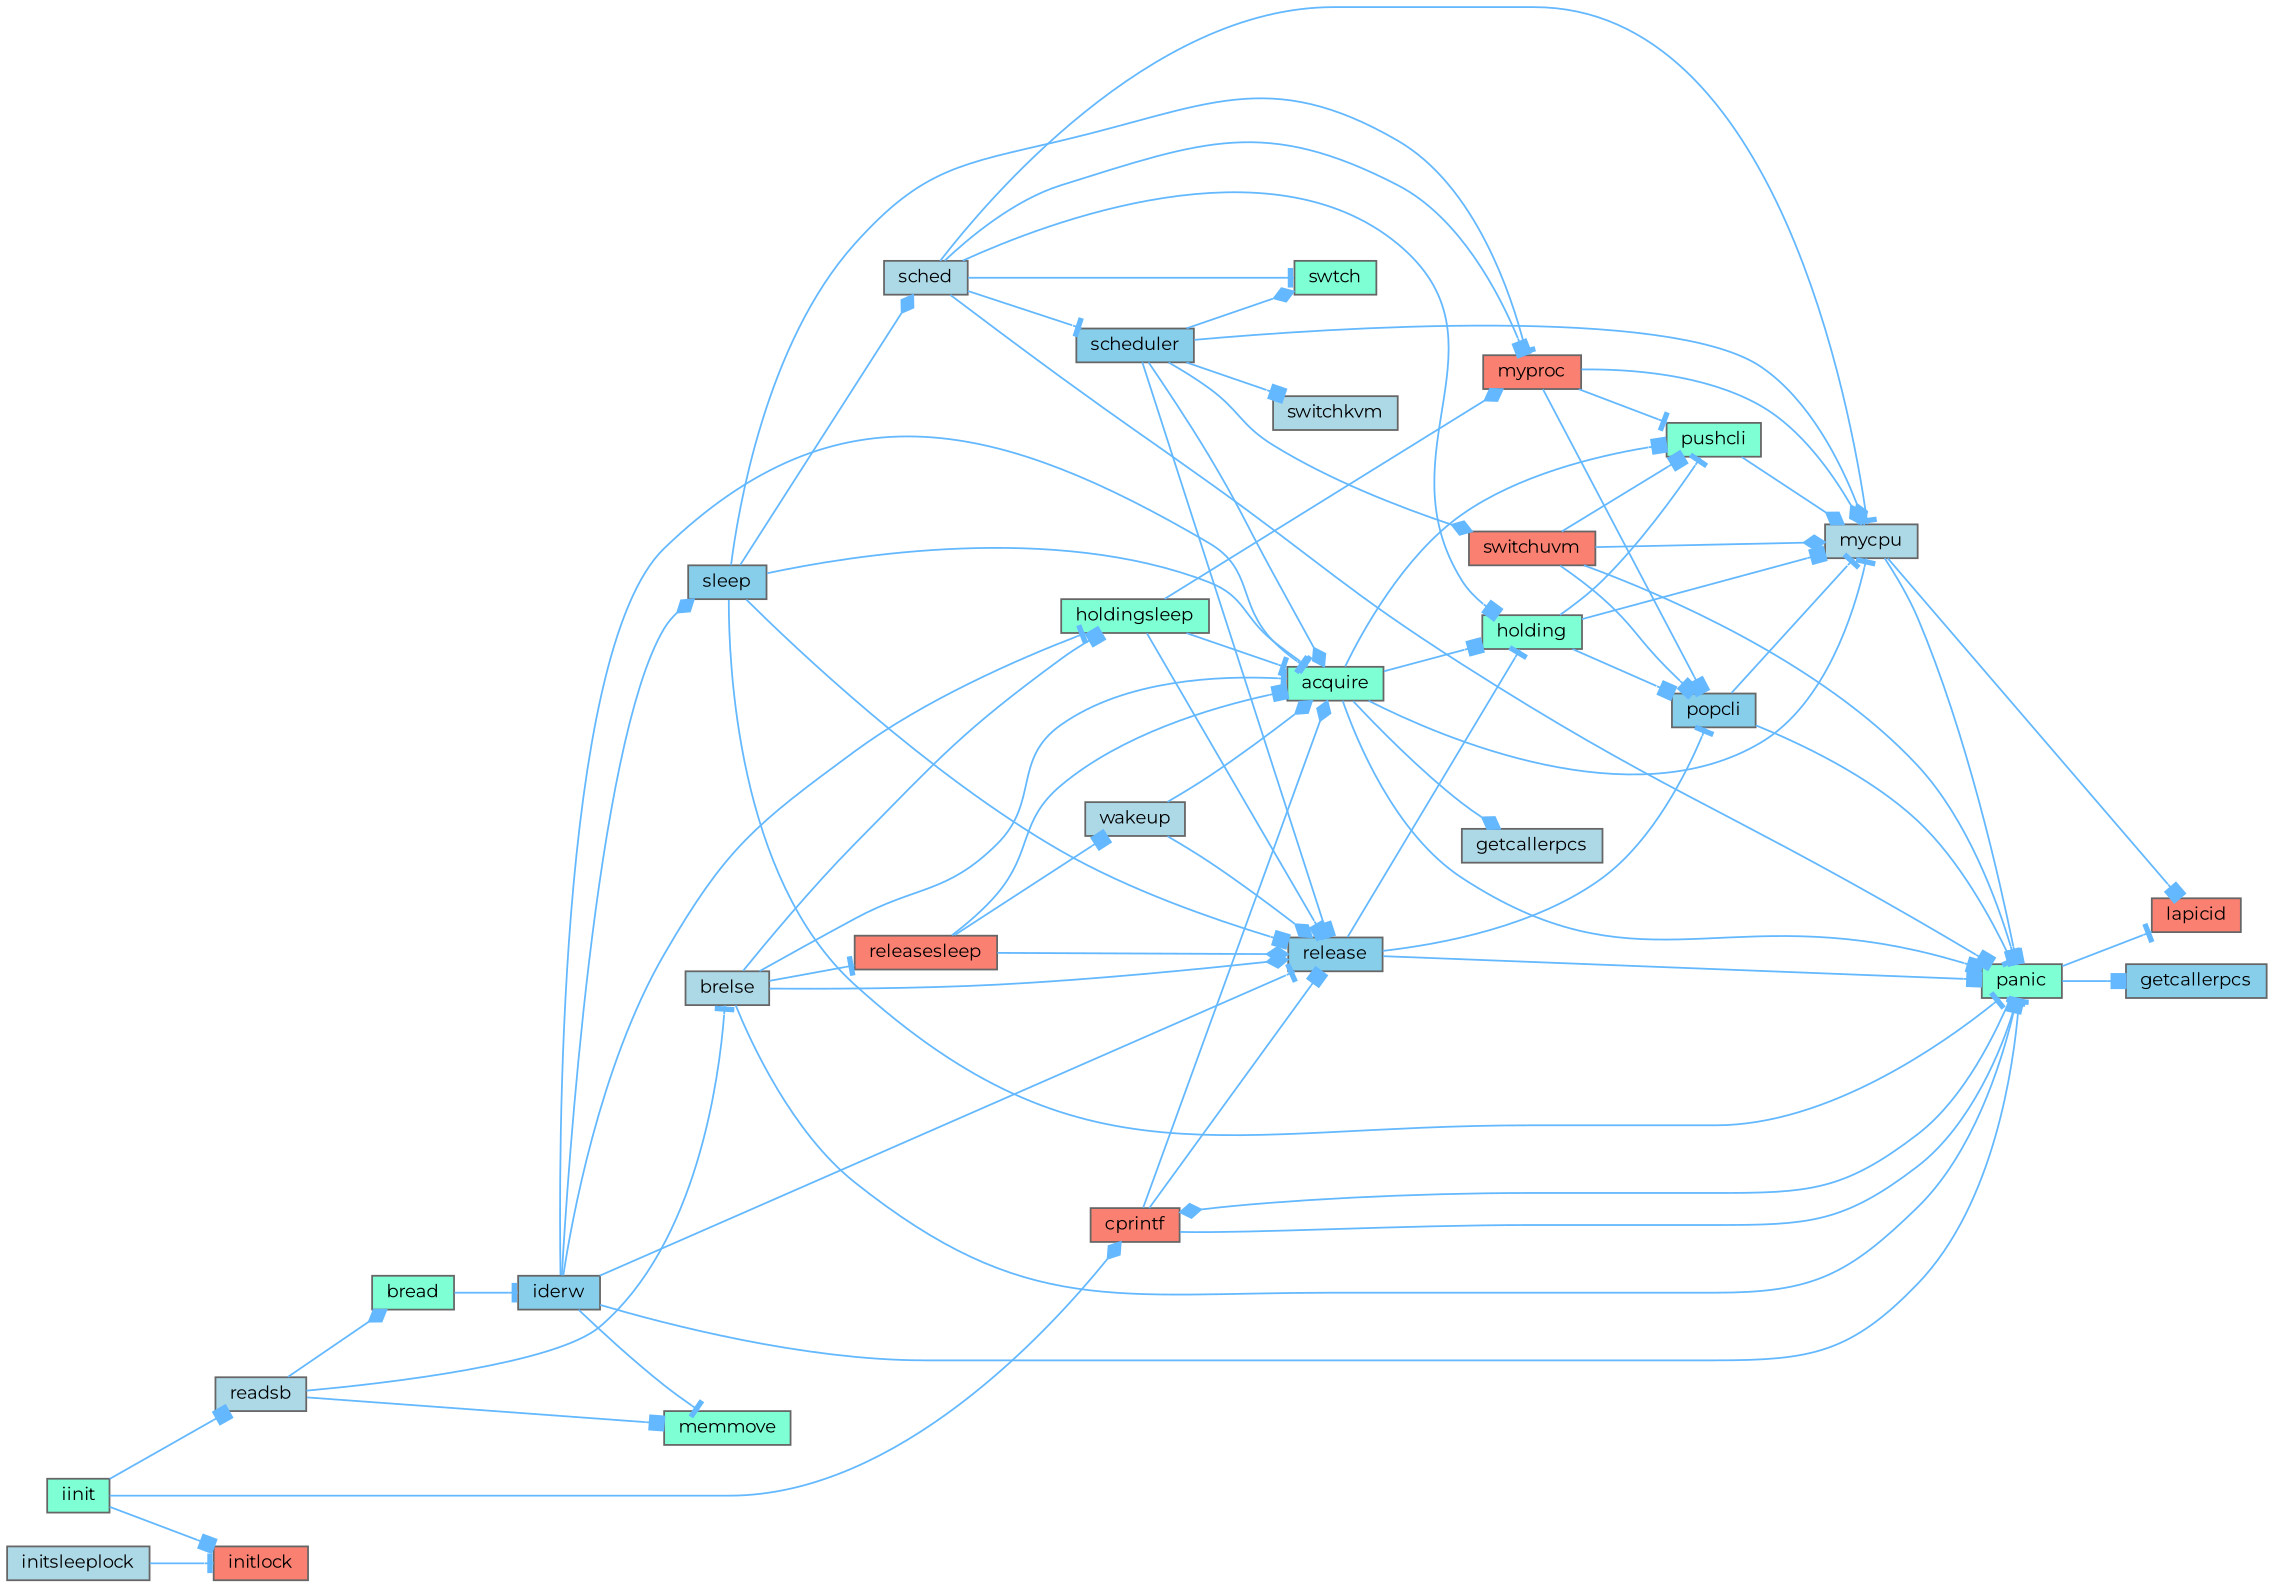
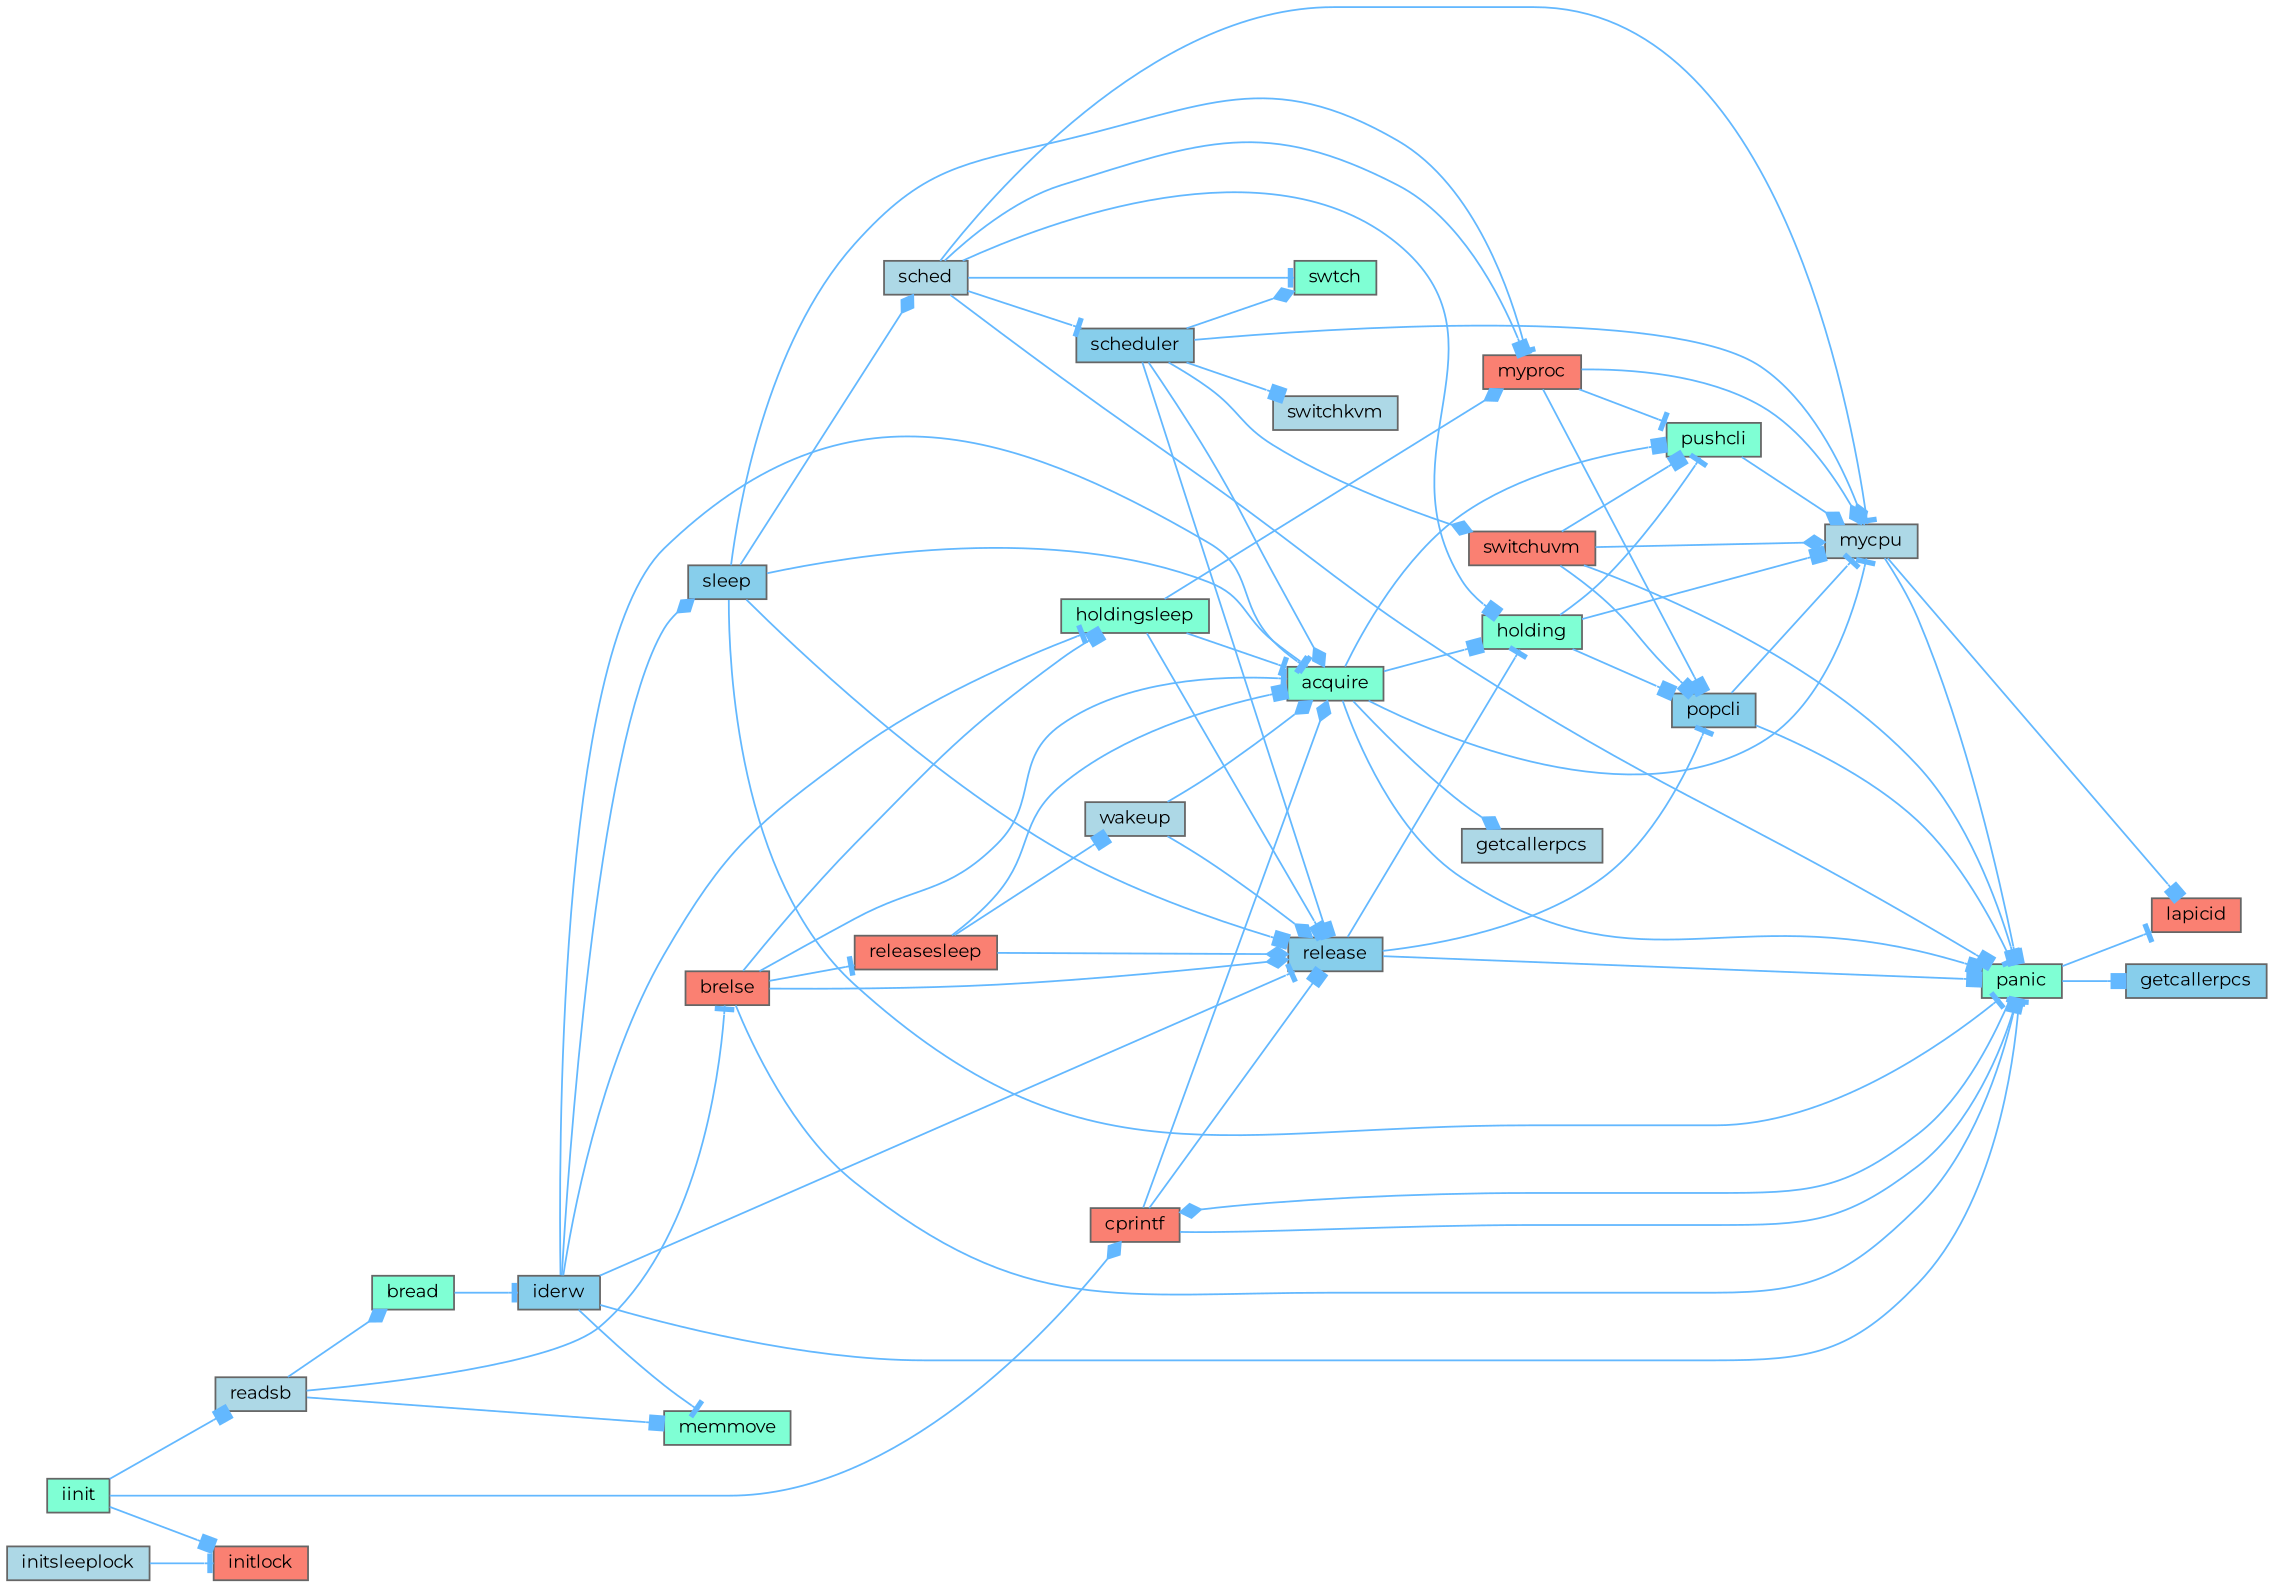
(727, 988) -> (727, 988)
